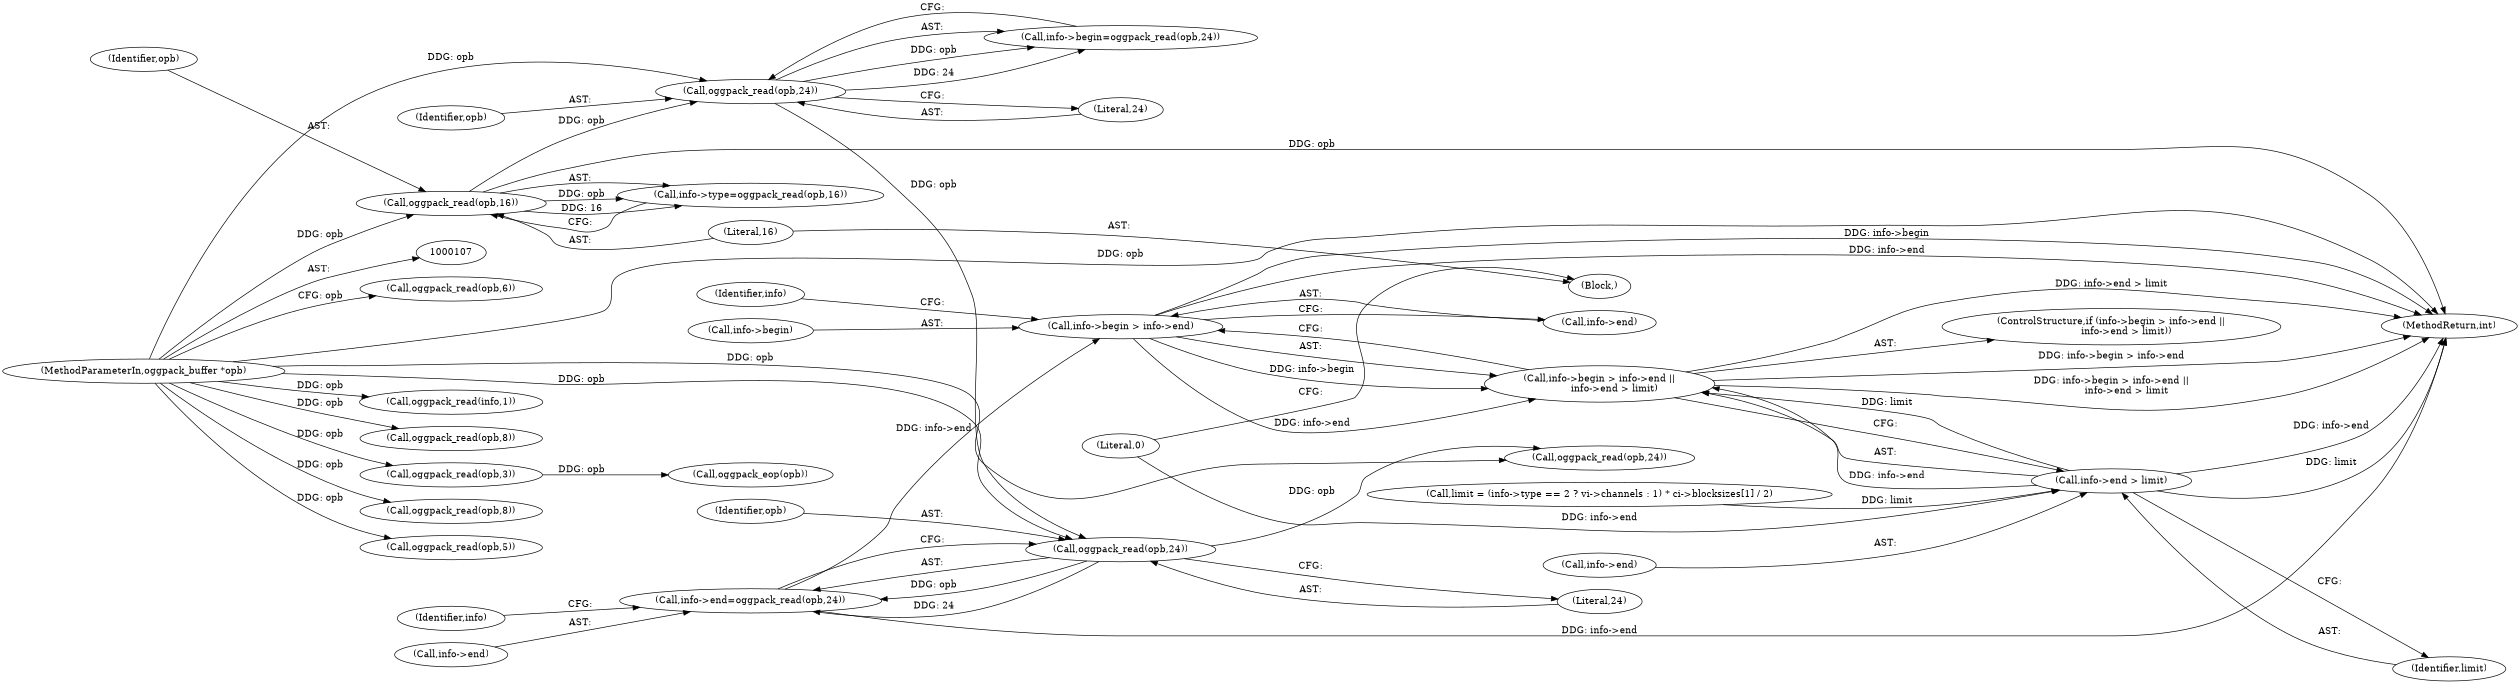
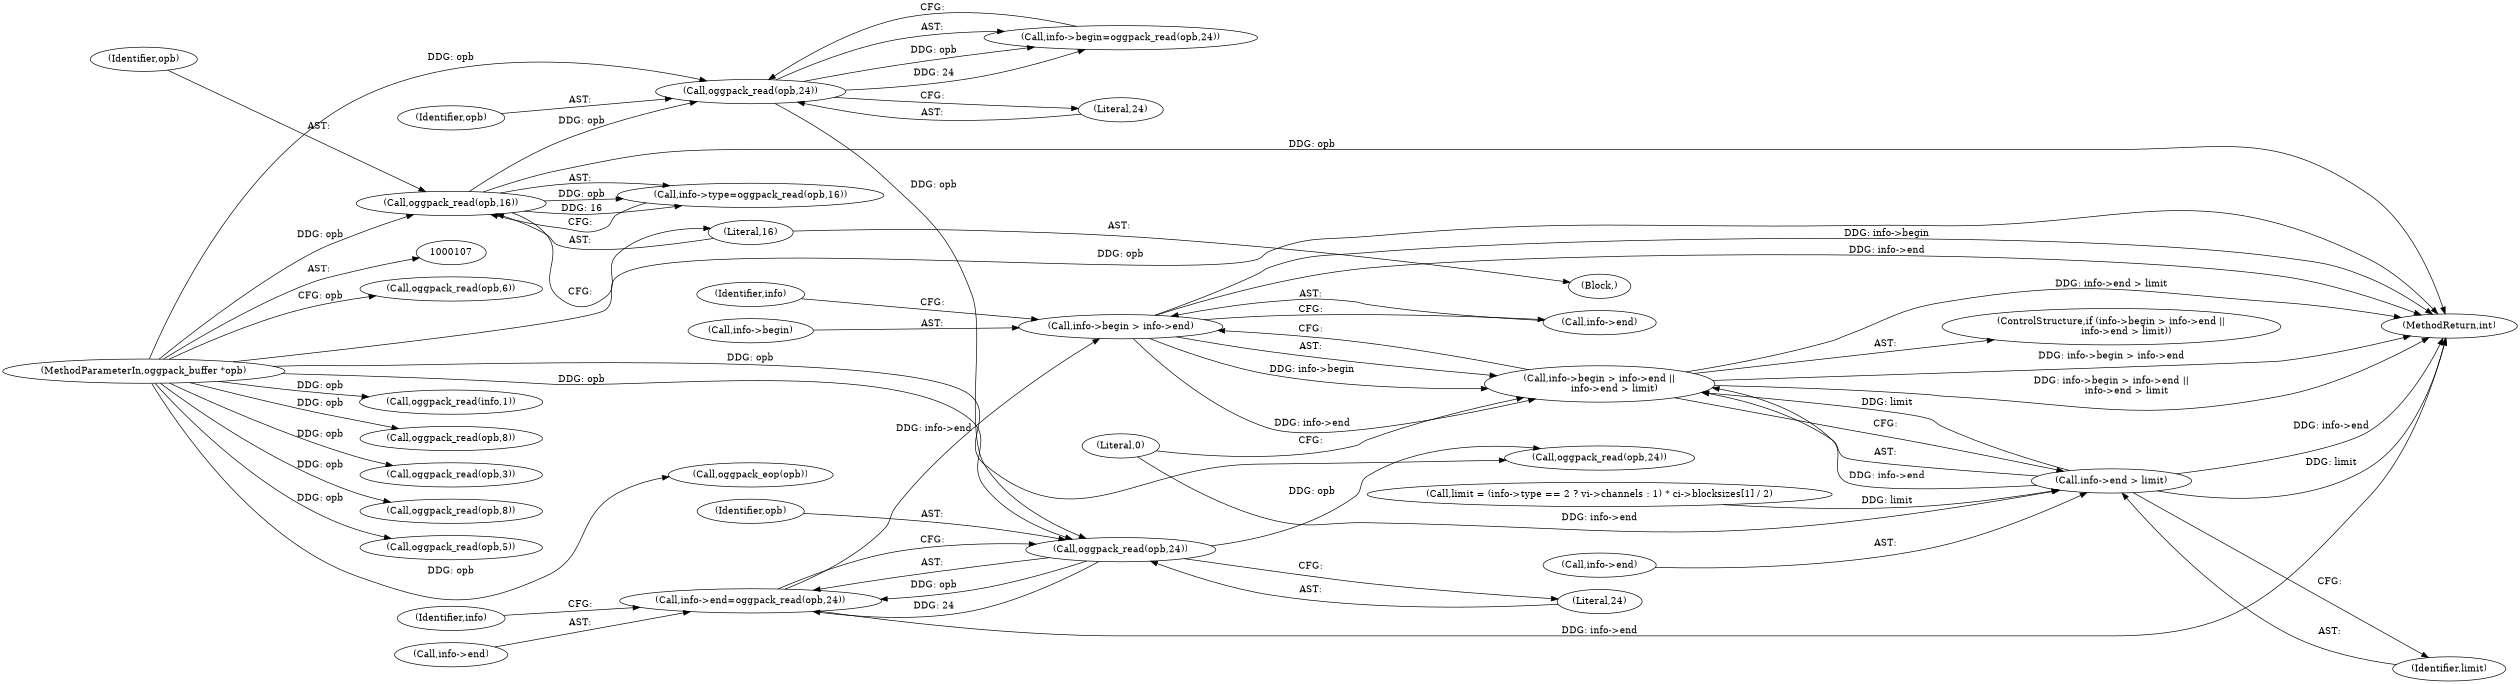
none -> (597, 303)
(1360, 349) -> (1340, 449)
(602, 475) -> (390, 587)
